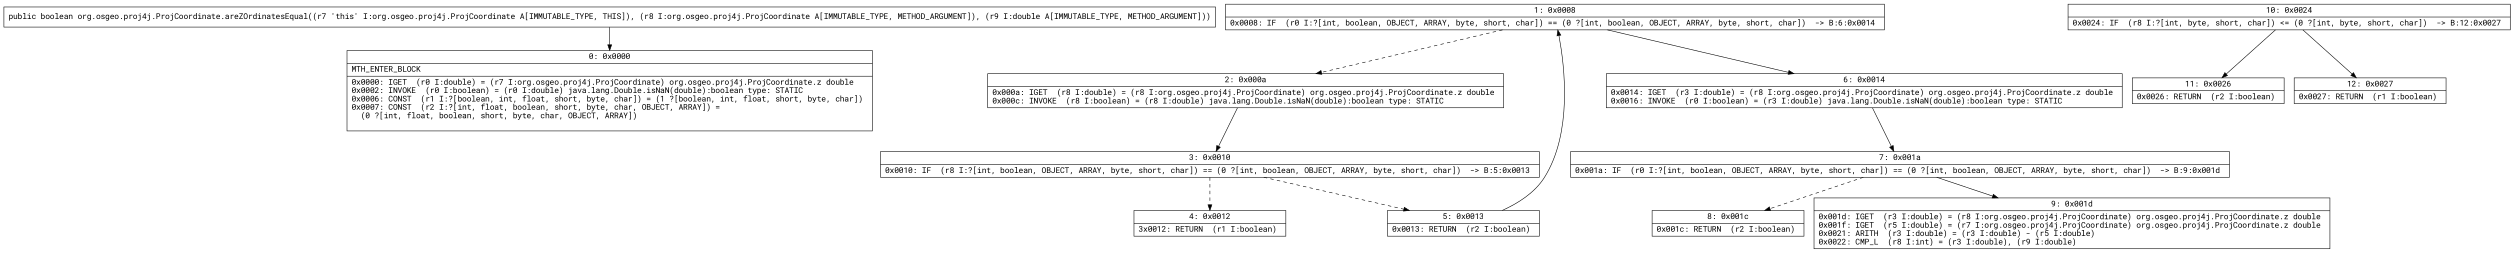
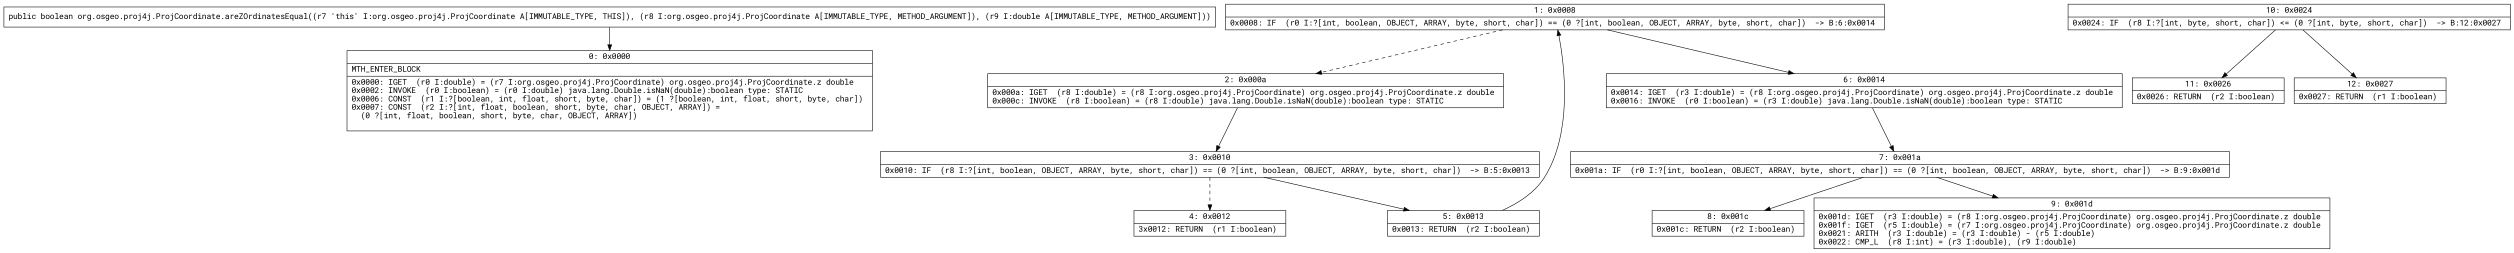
(1334, 193) -> (1334, 193)
(1817, 193) -> (1817, 193)
